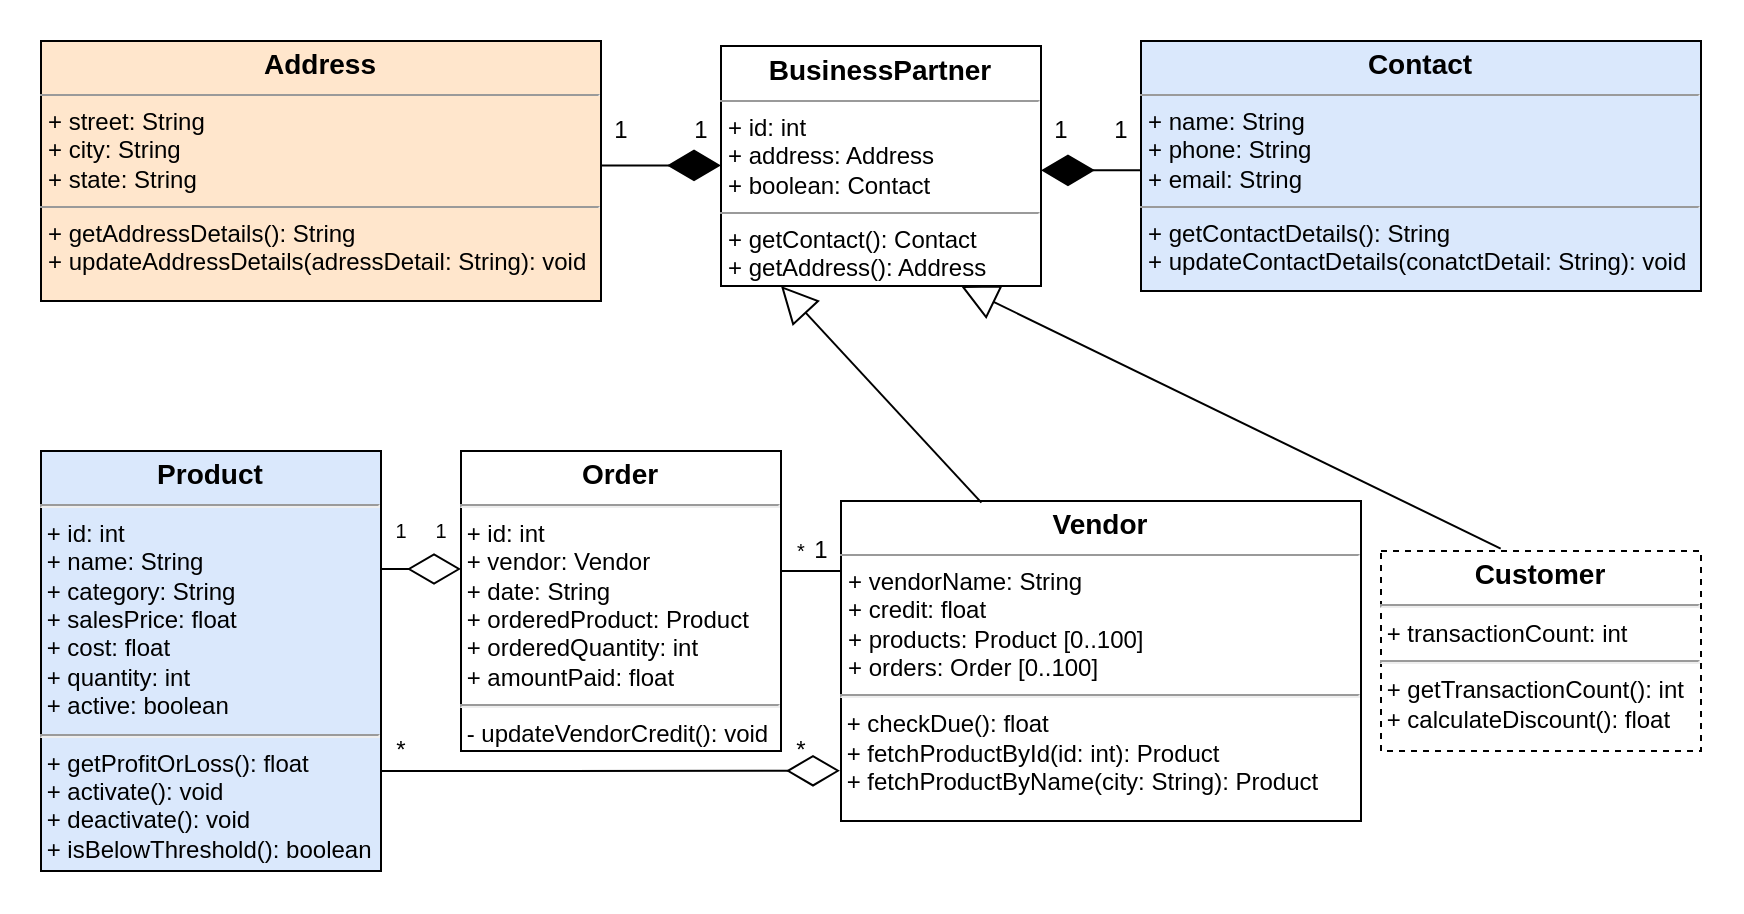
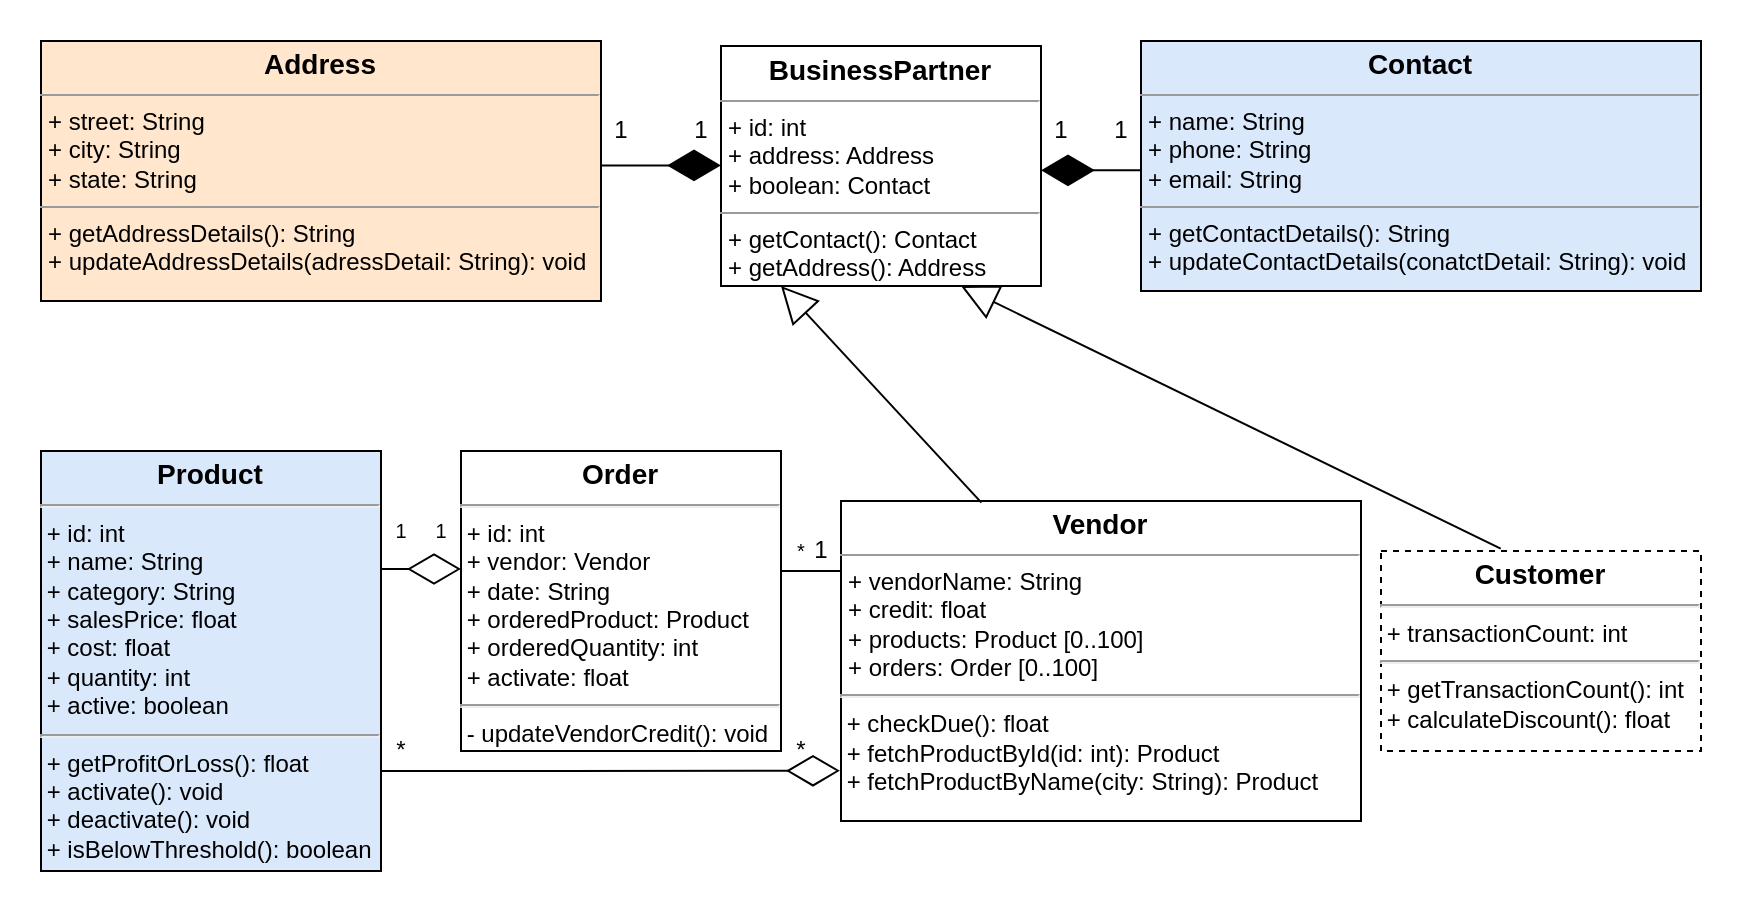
(752, 552) -> (739, 552)
